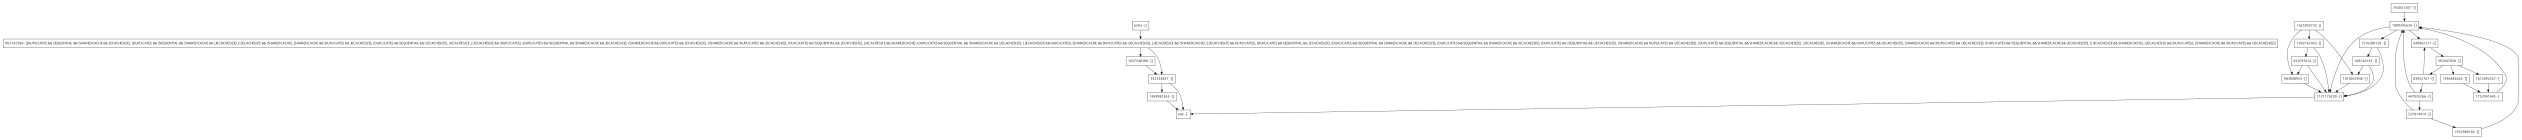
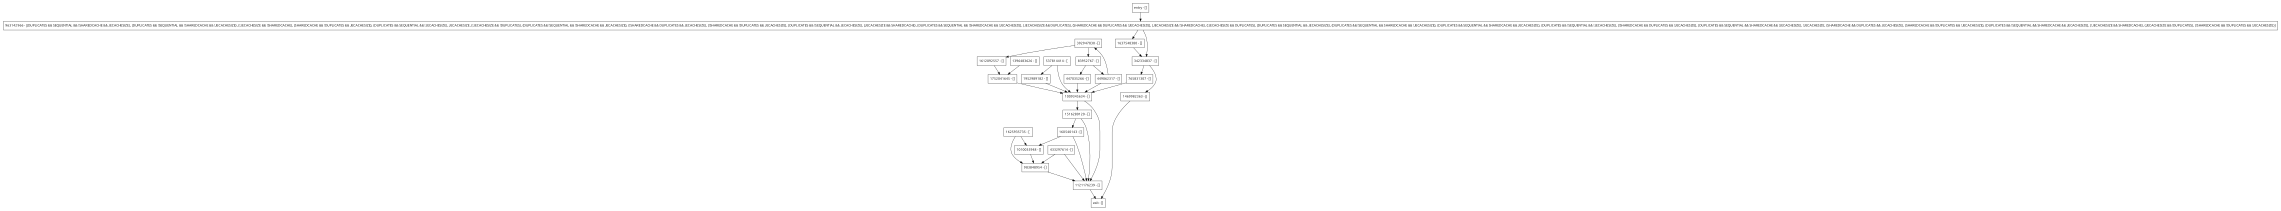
(2414, 34) -> (1094, 87)
(2309, 43) -> none
(2452, 69) -> none
(2343, 87) -> (1032, 158)
(1179, 94) -> (1143, 69)
(2419, 104) -> none
